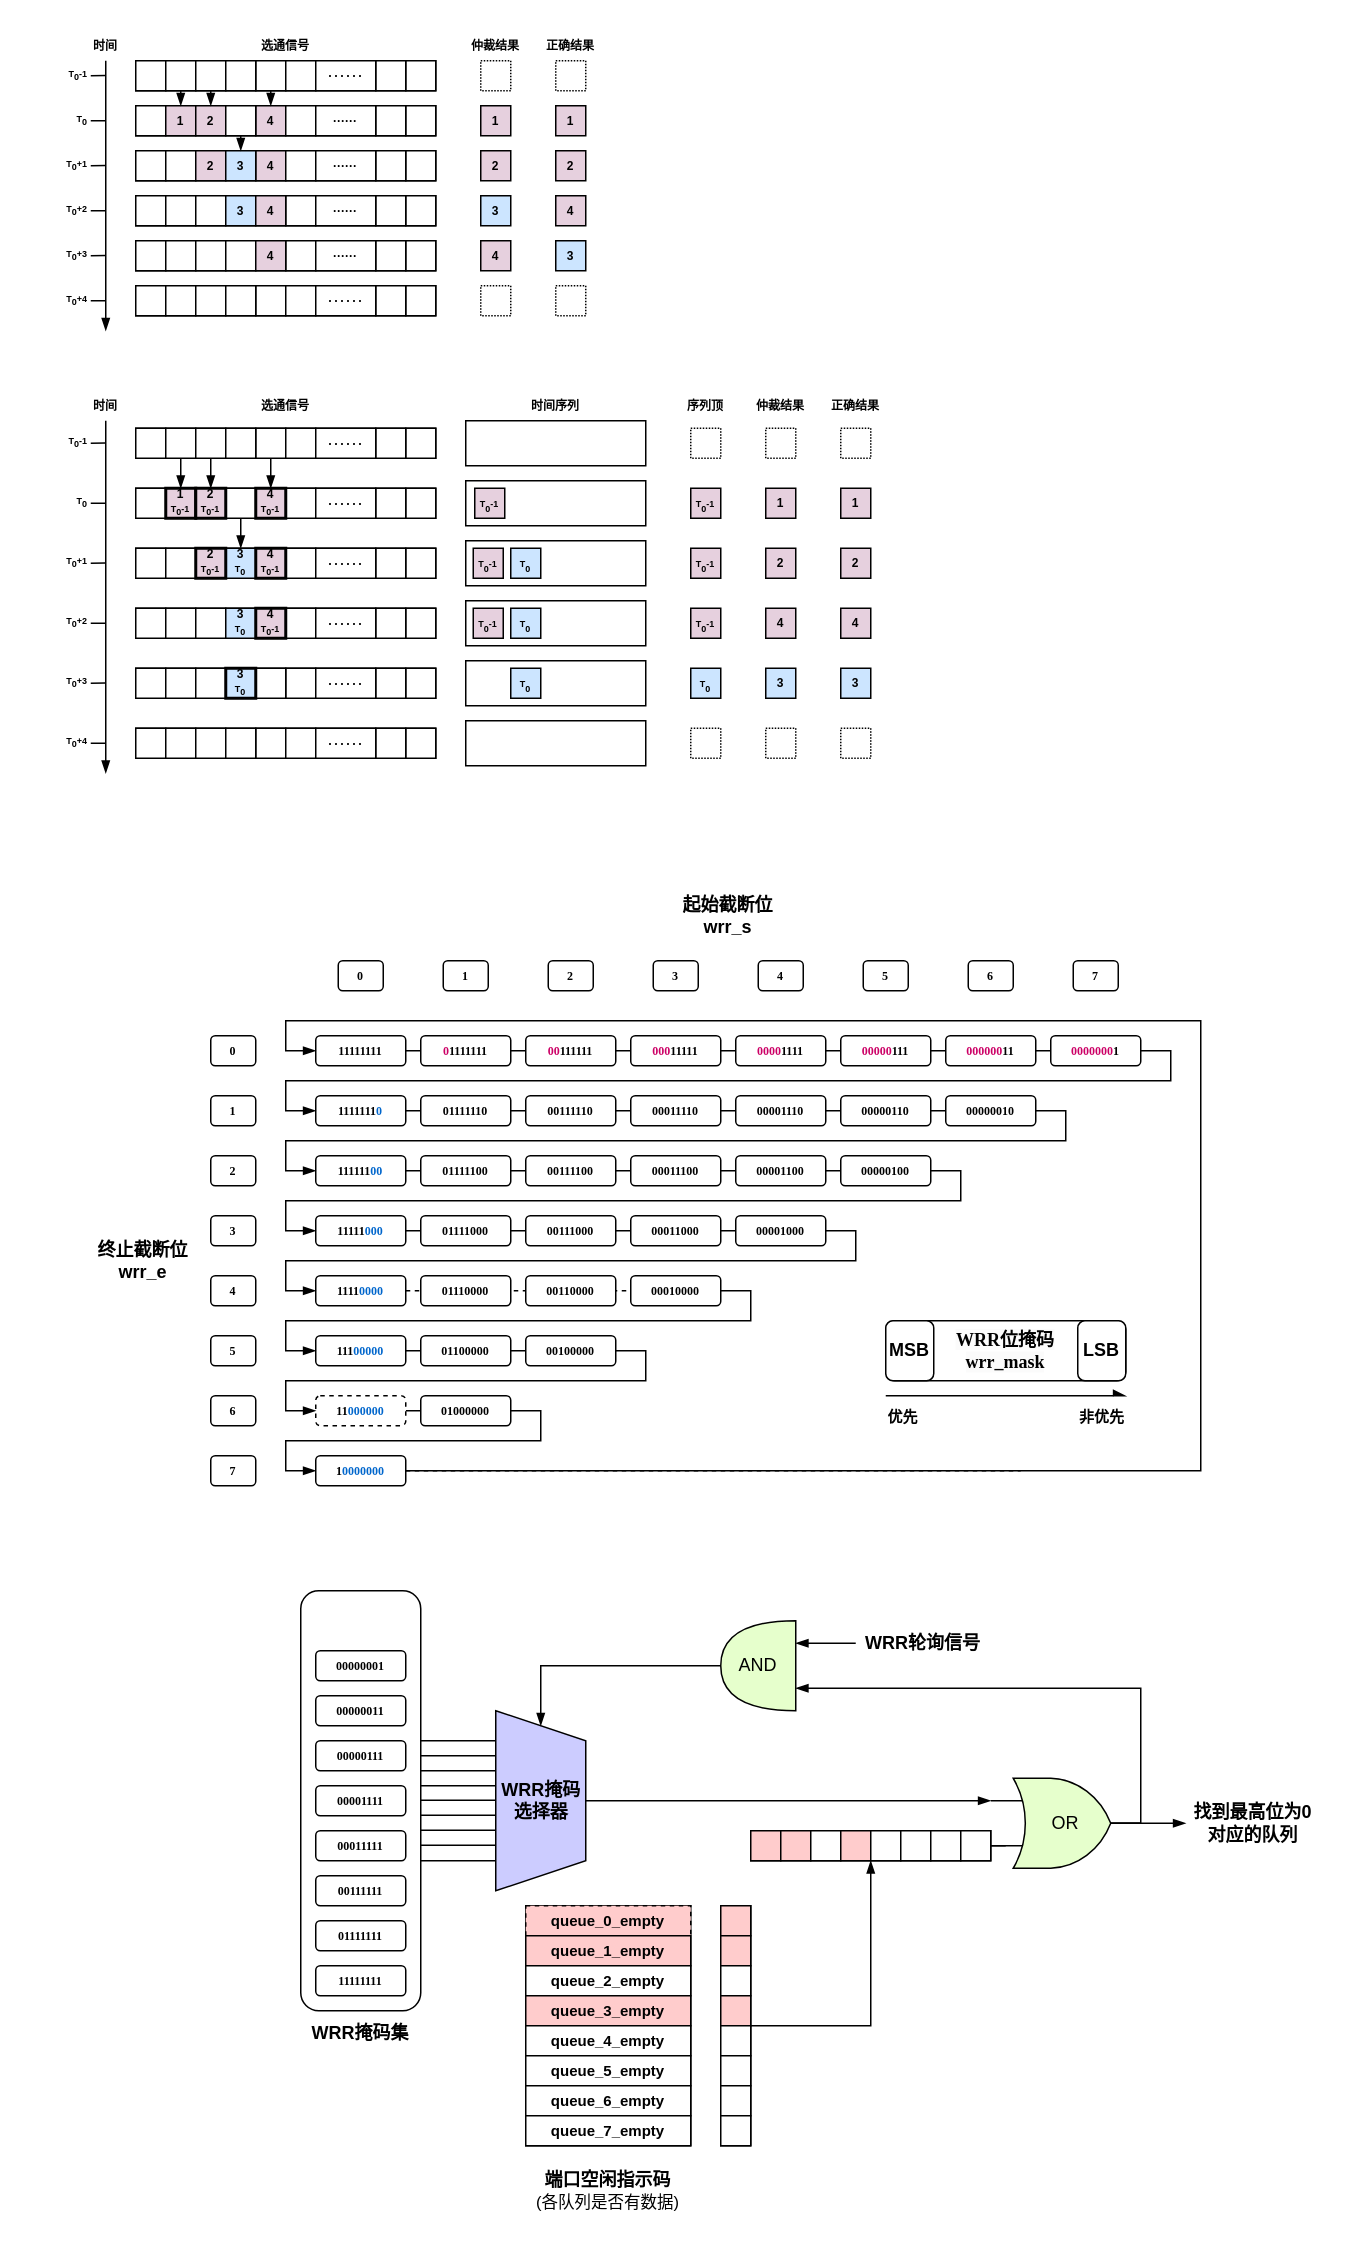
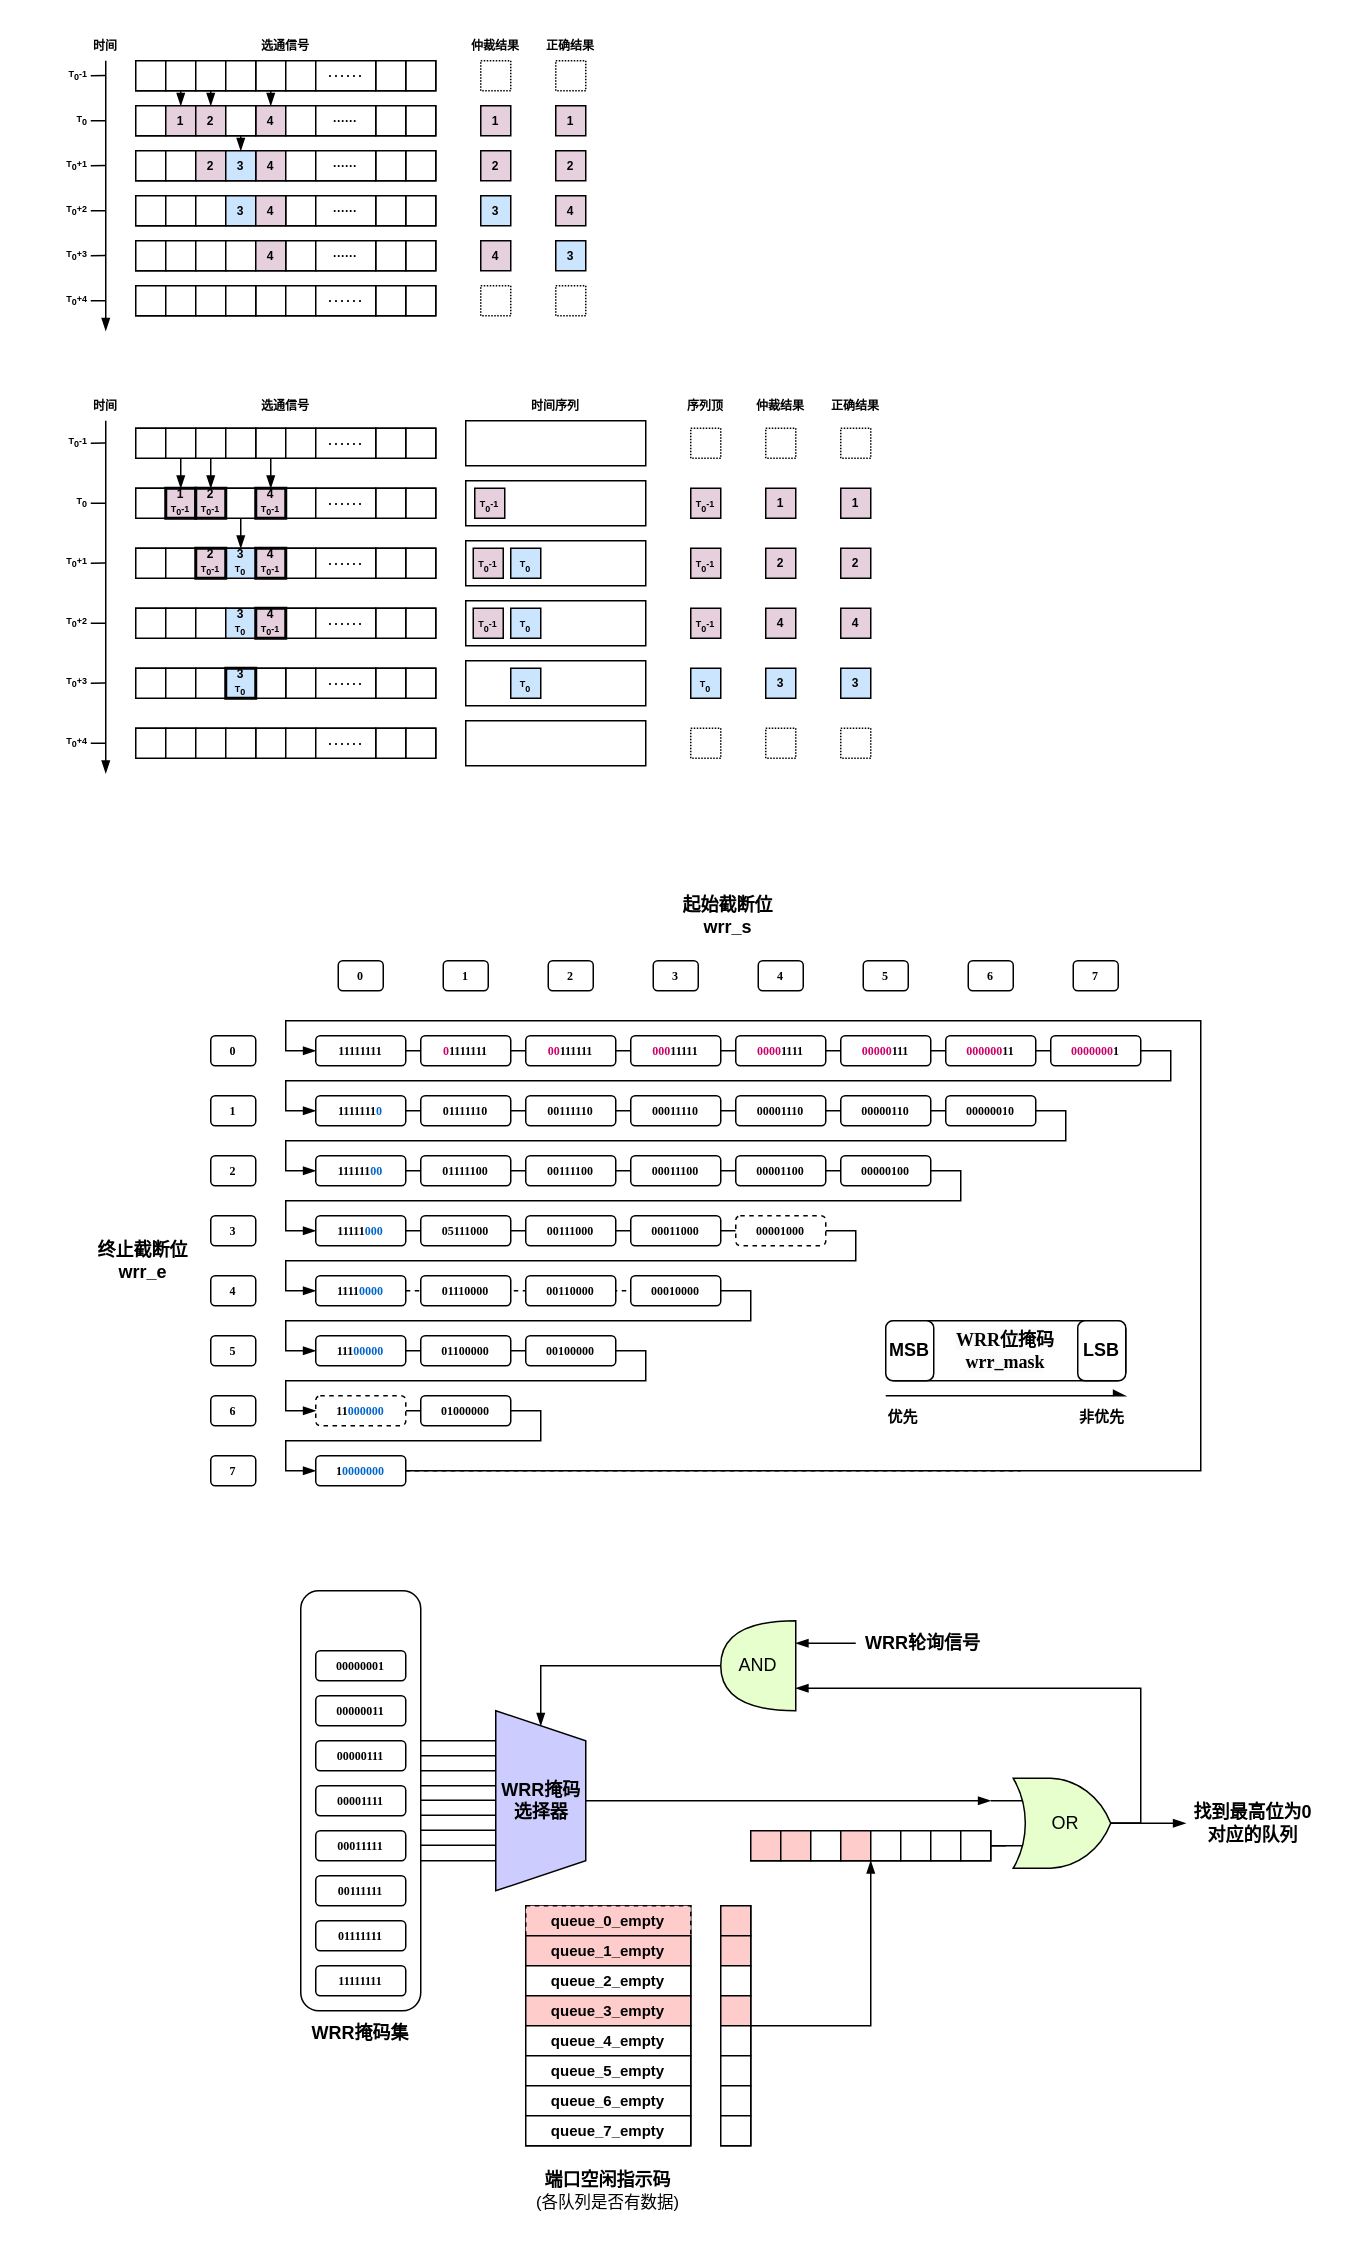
(466, 1231) -> (466, 1231)
(781, 1231) -> (781, 1231)
